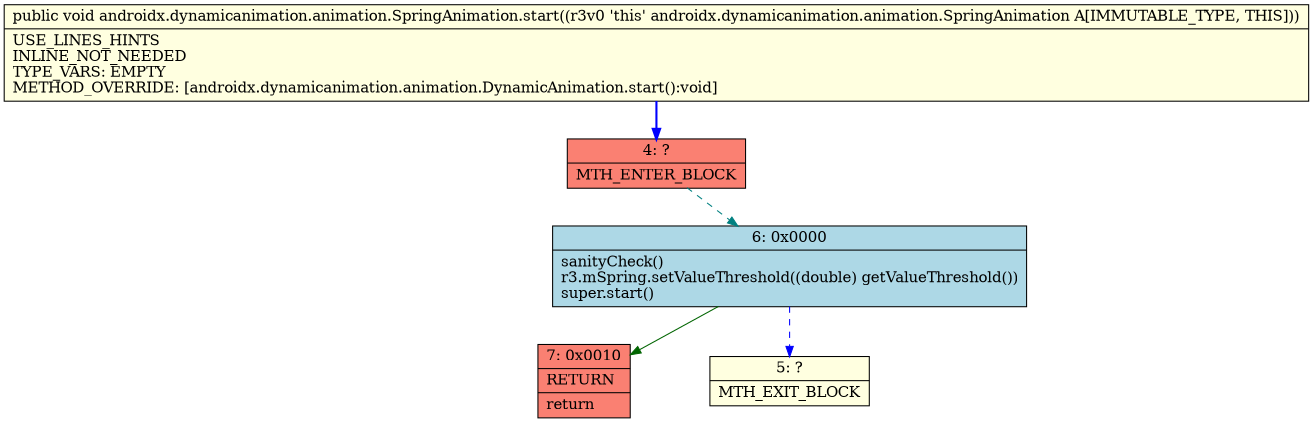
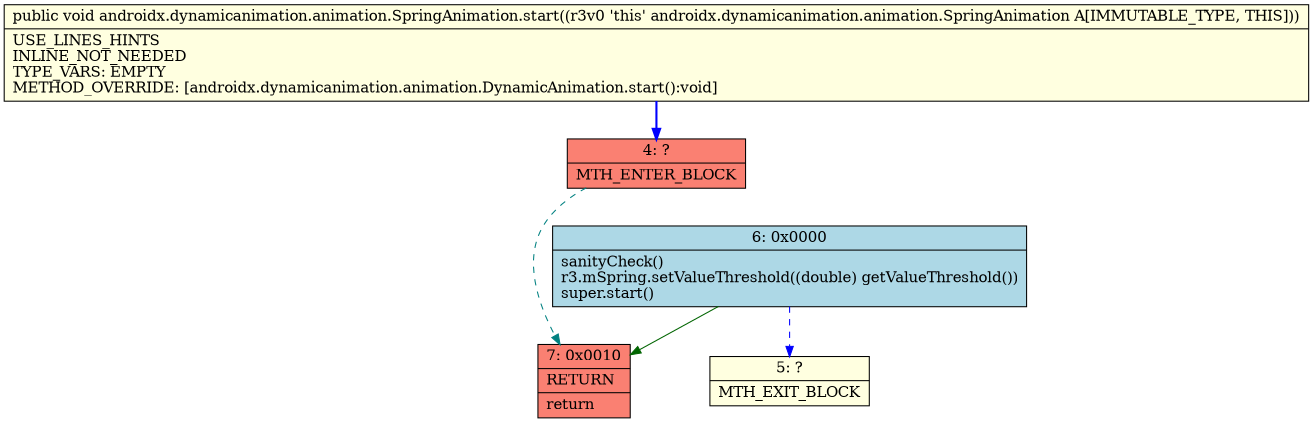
(708, 204) -> (534, 253)
